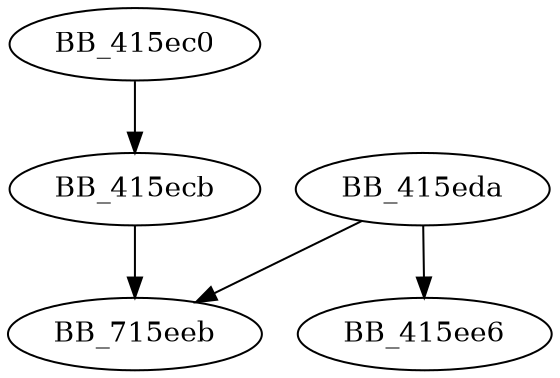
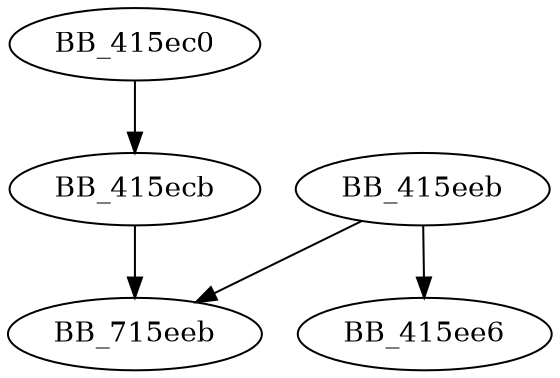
(423, 189) -> (423, 189)
